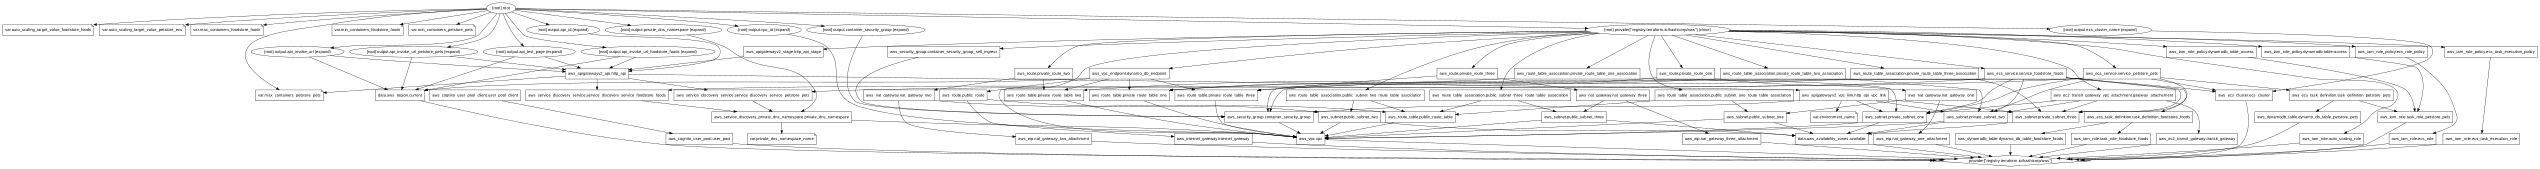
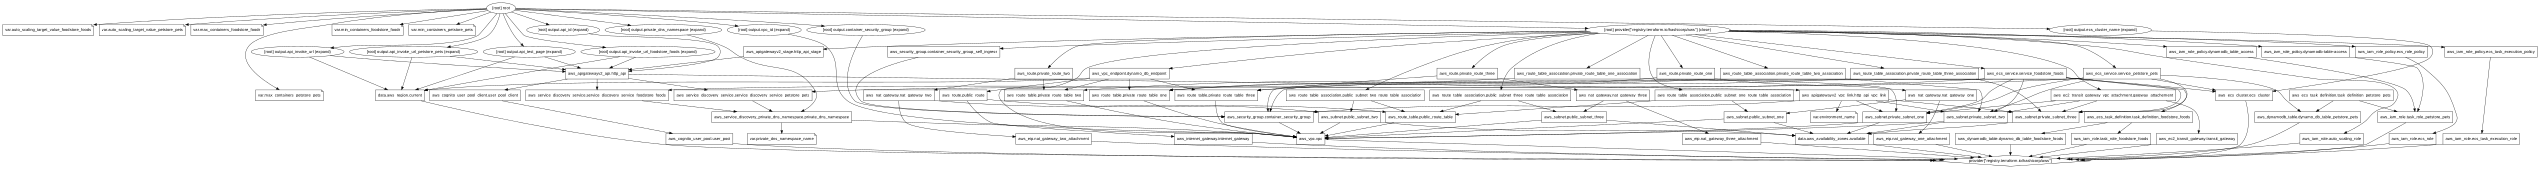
(142, 30) -> (142, 30)
(446, 84) -> (551, 82)
(2224, 84) -> (2234, 81)
